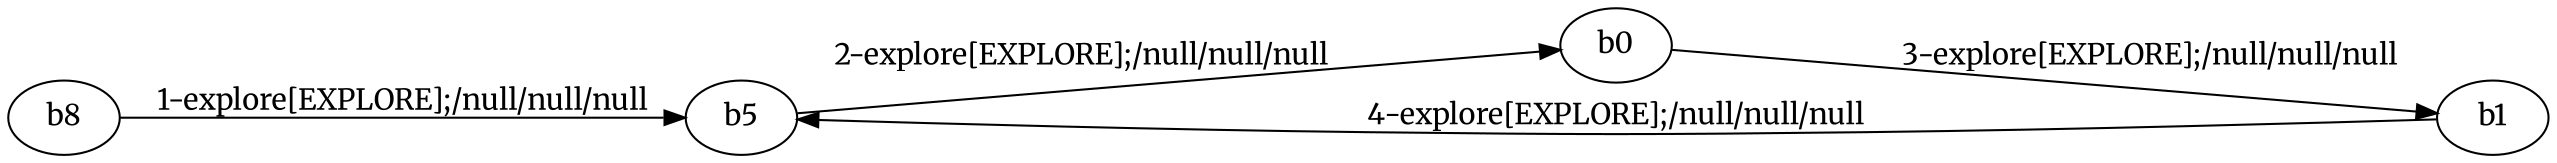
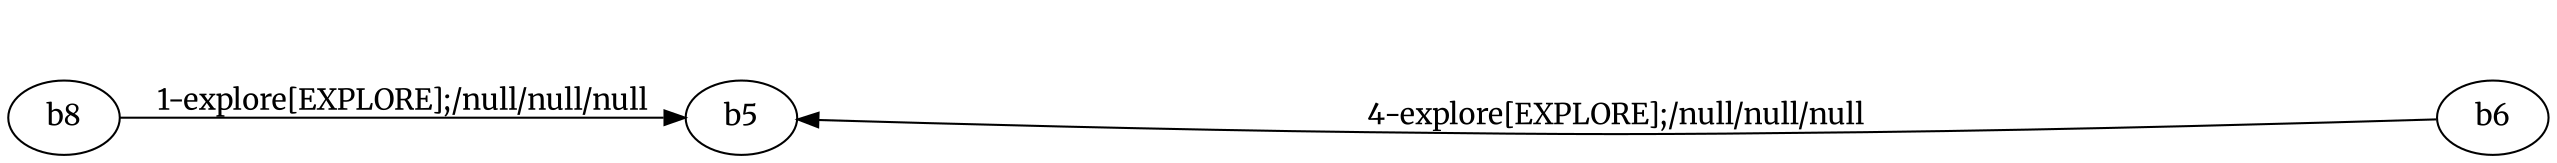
(1616, 45) -> none
(2493, 118) -> (2493, 118)
